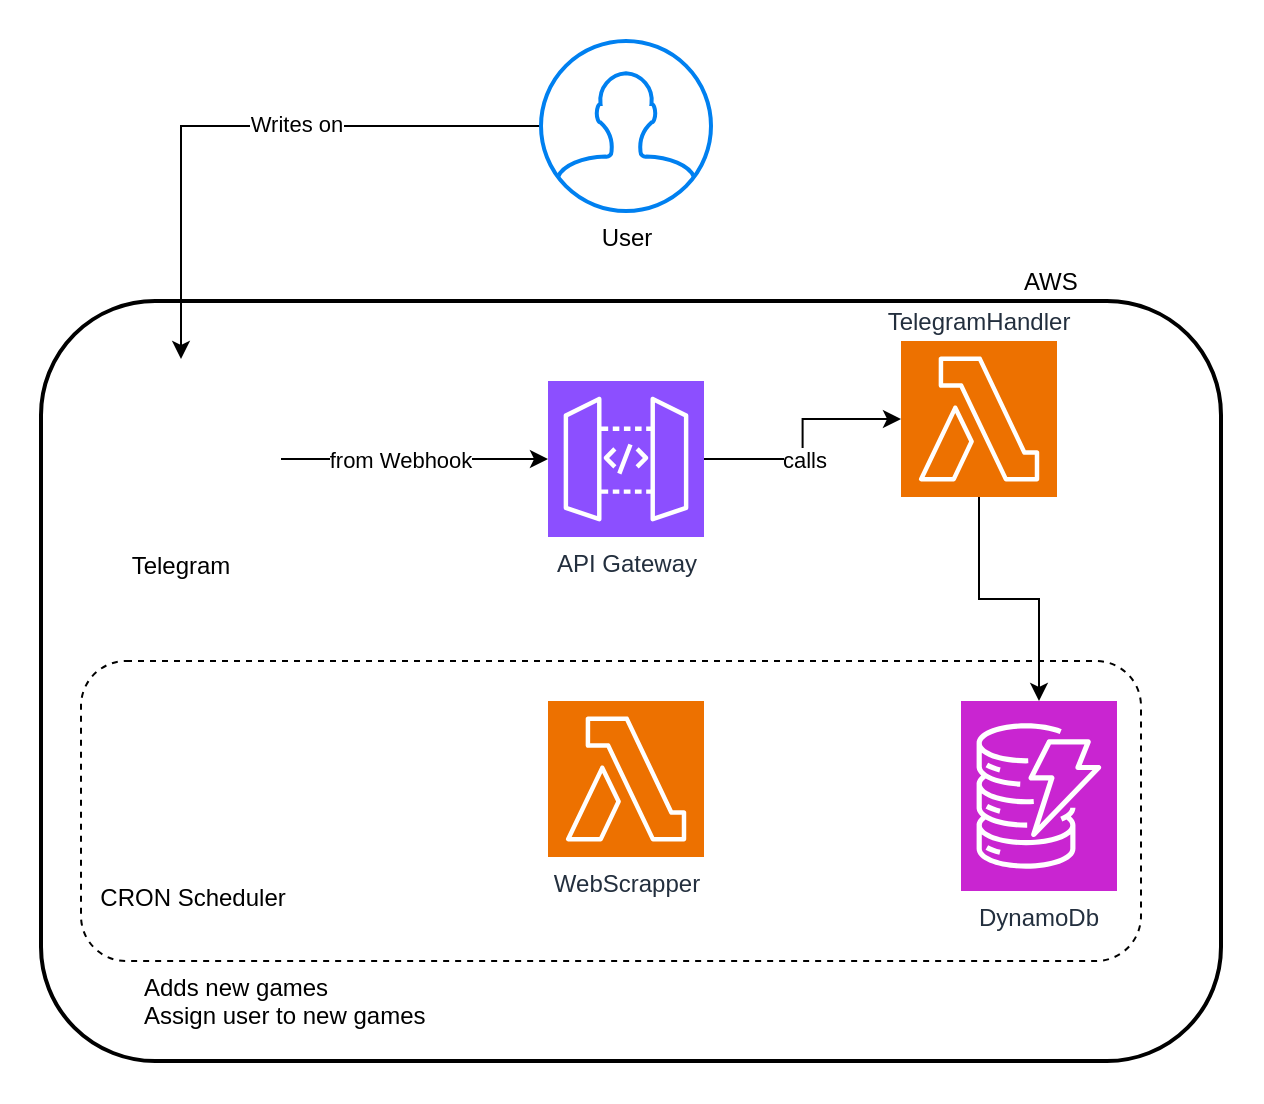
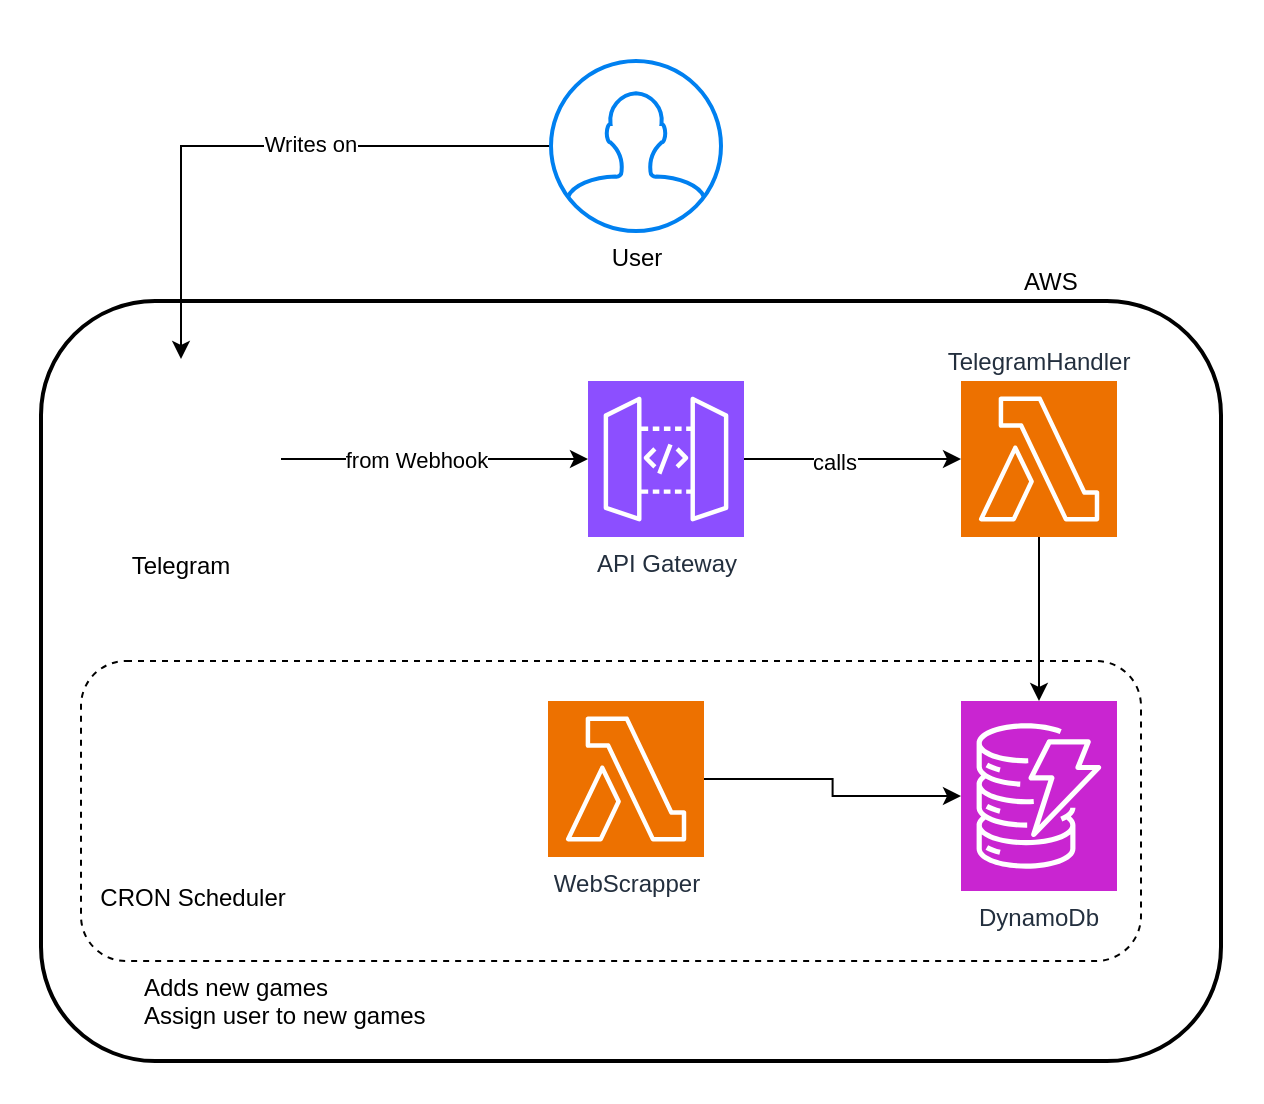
(626, 126) -> (636, 146)
(979, 419) -> (1039, 459)
(626, 459) -> (666, 459)
none -> (833, 781)
